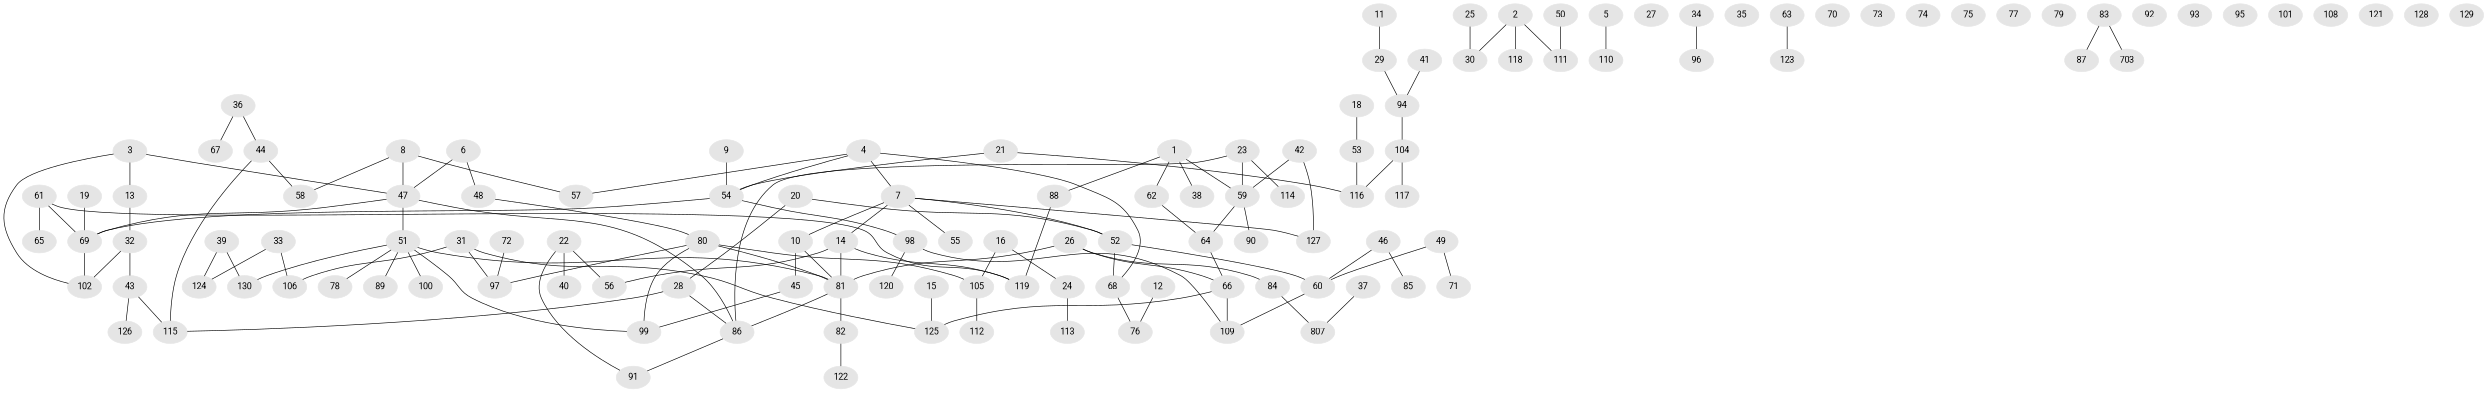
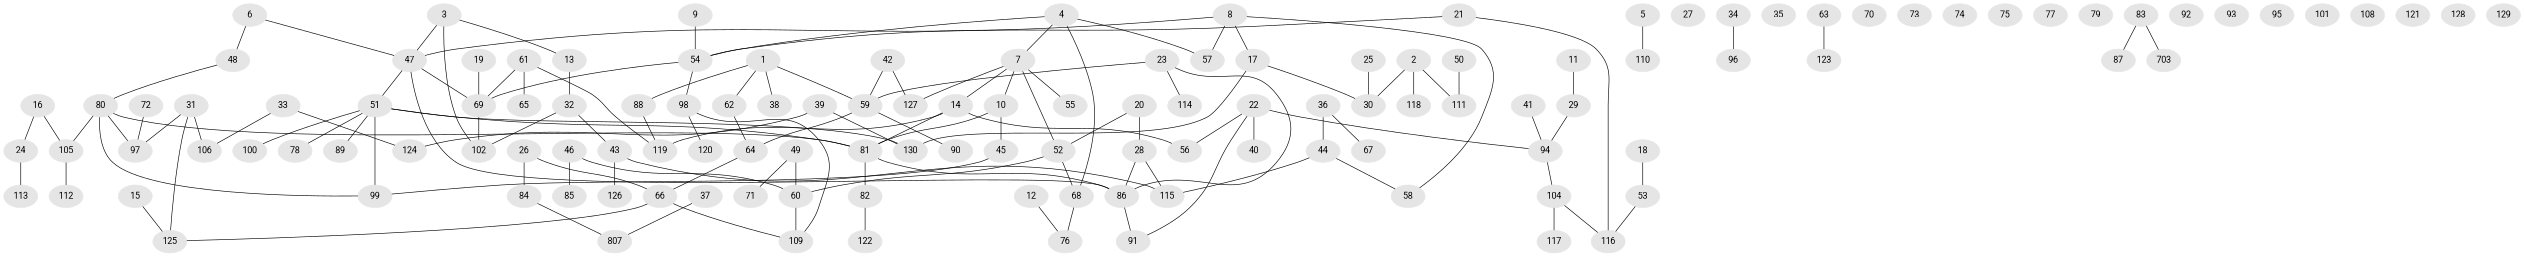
none -> (1253, 60)
none -> (1399, 133)
(948, 261) -> none
